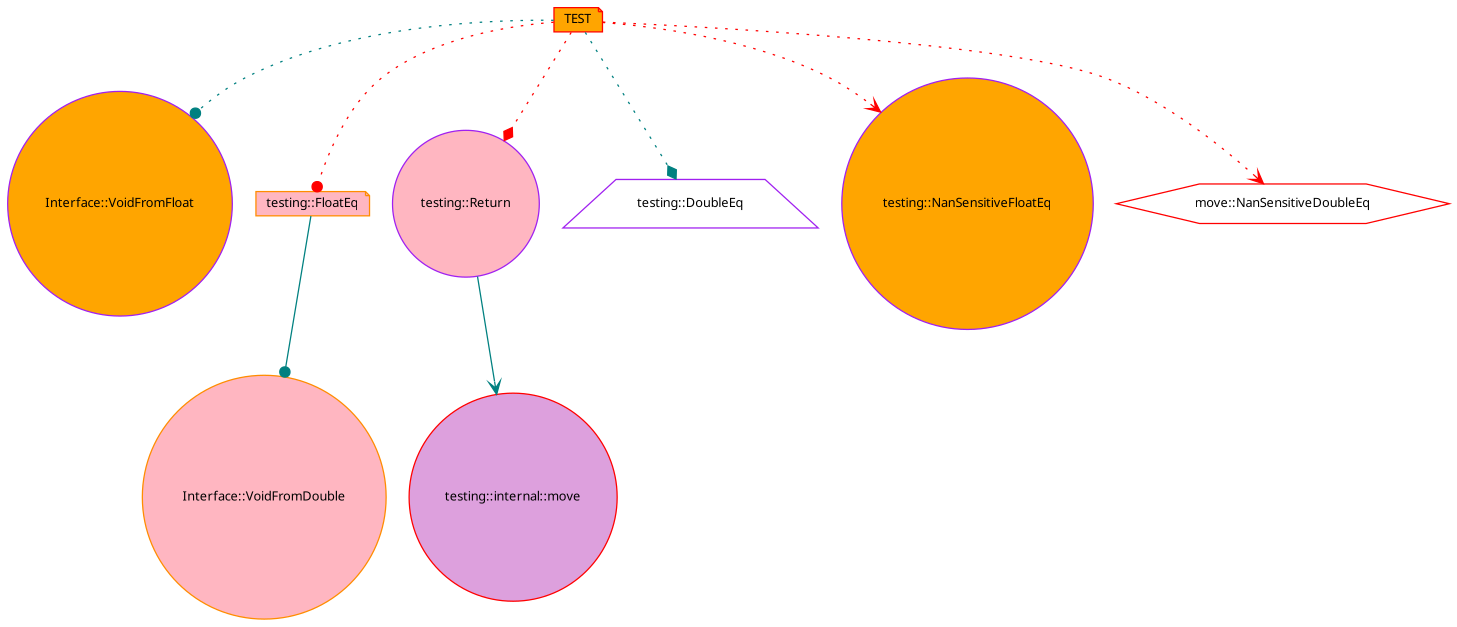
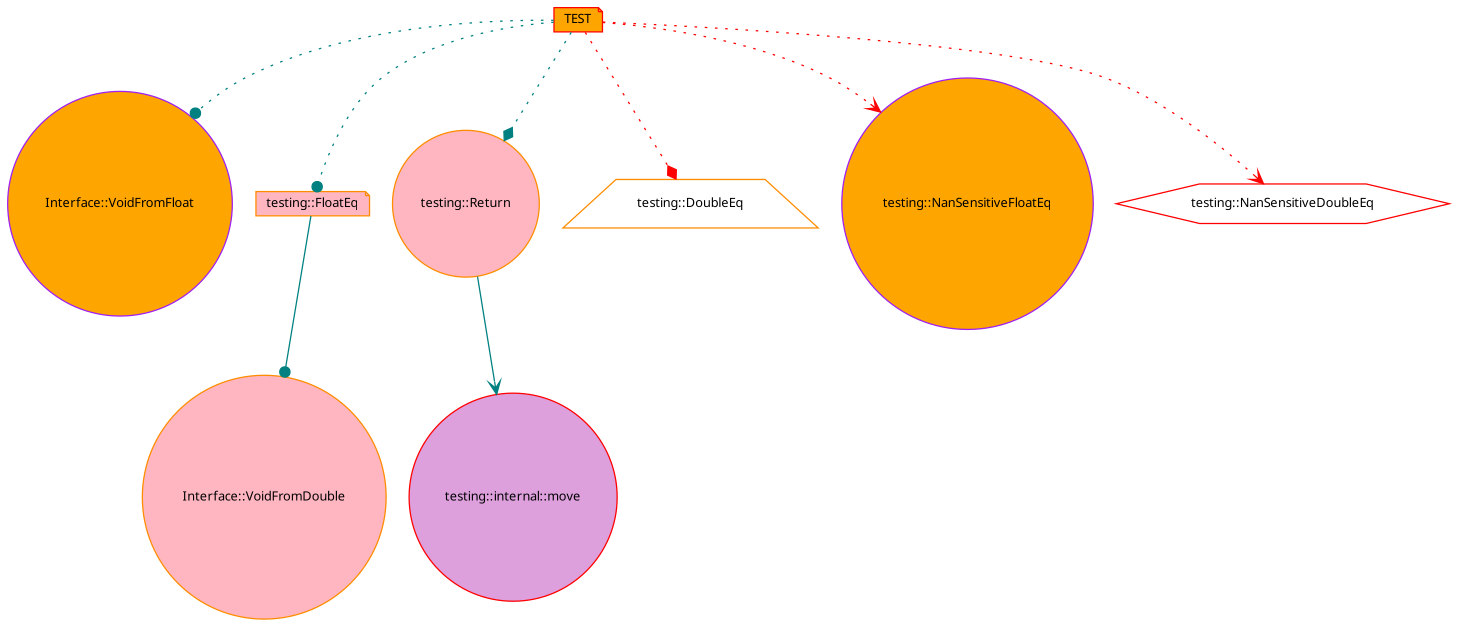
(407, 61) -> (407, 61)
(542, 80) -> (542, 80)
(627, 99) -> (627, 99)
(466, 204) -> (466, 204)
(691, 204) -> (691, 204)
(1283, 204) -> (1283, 204)
